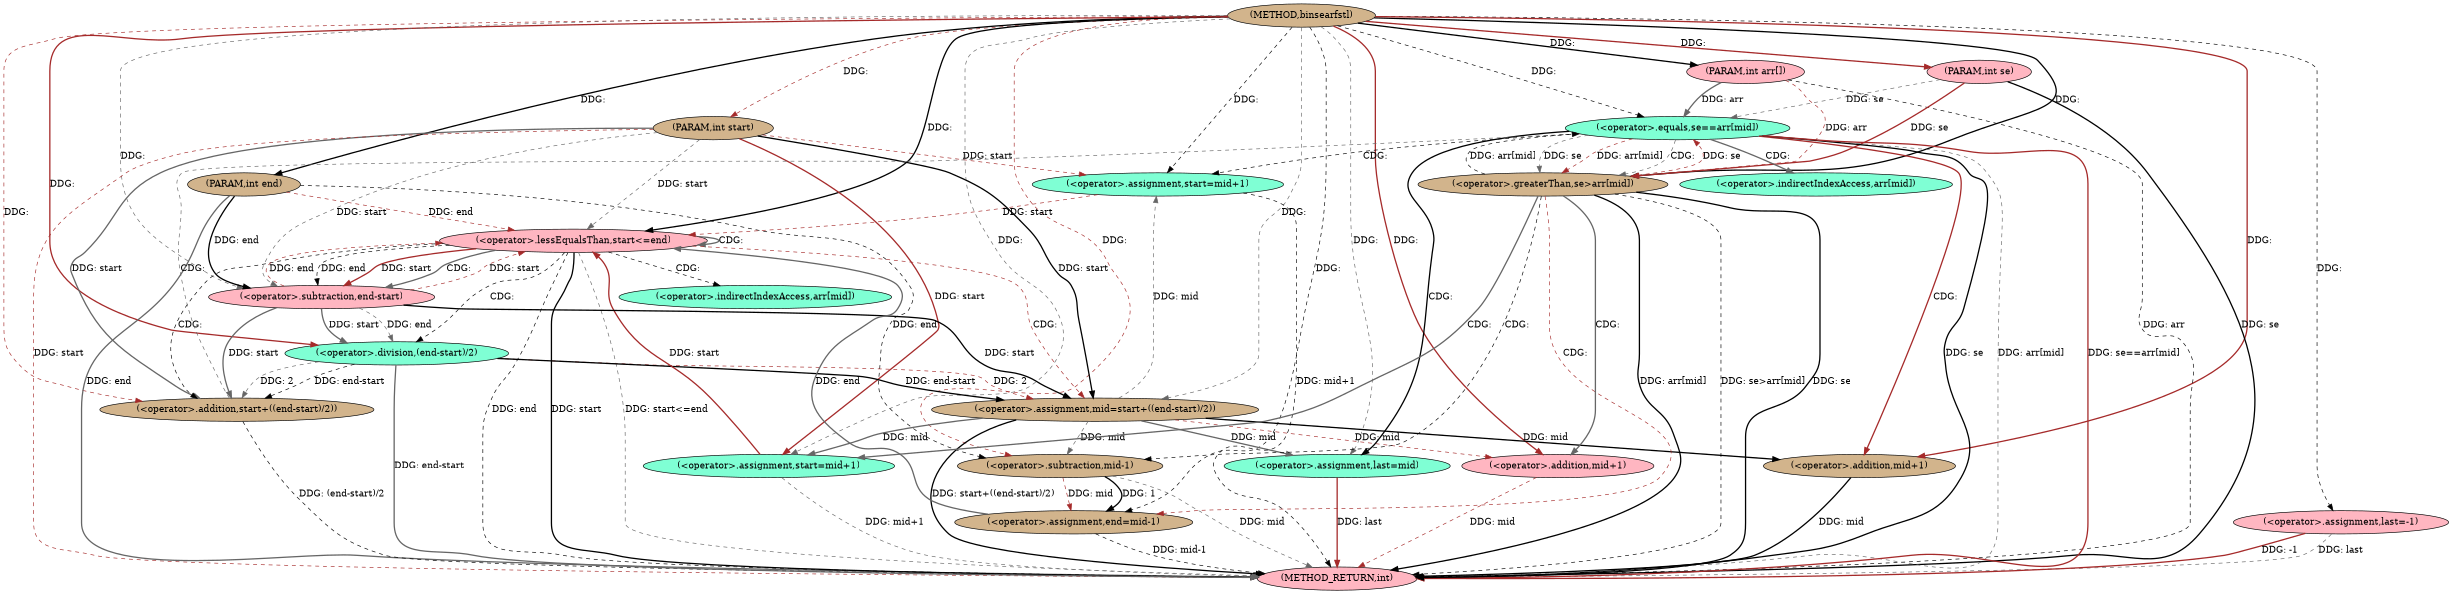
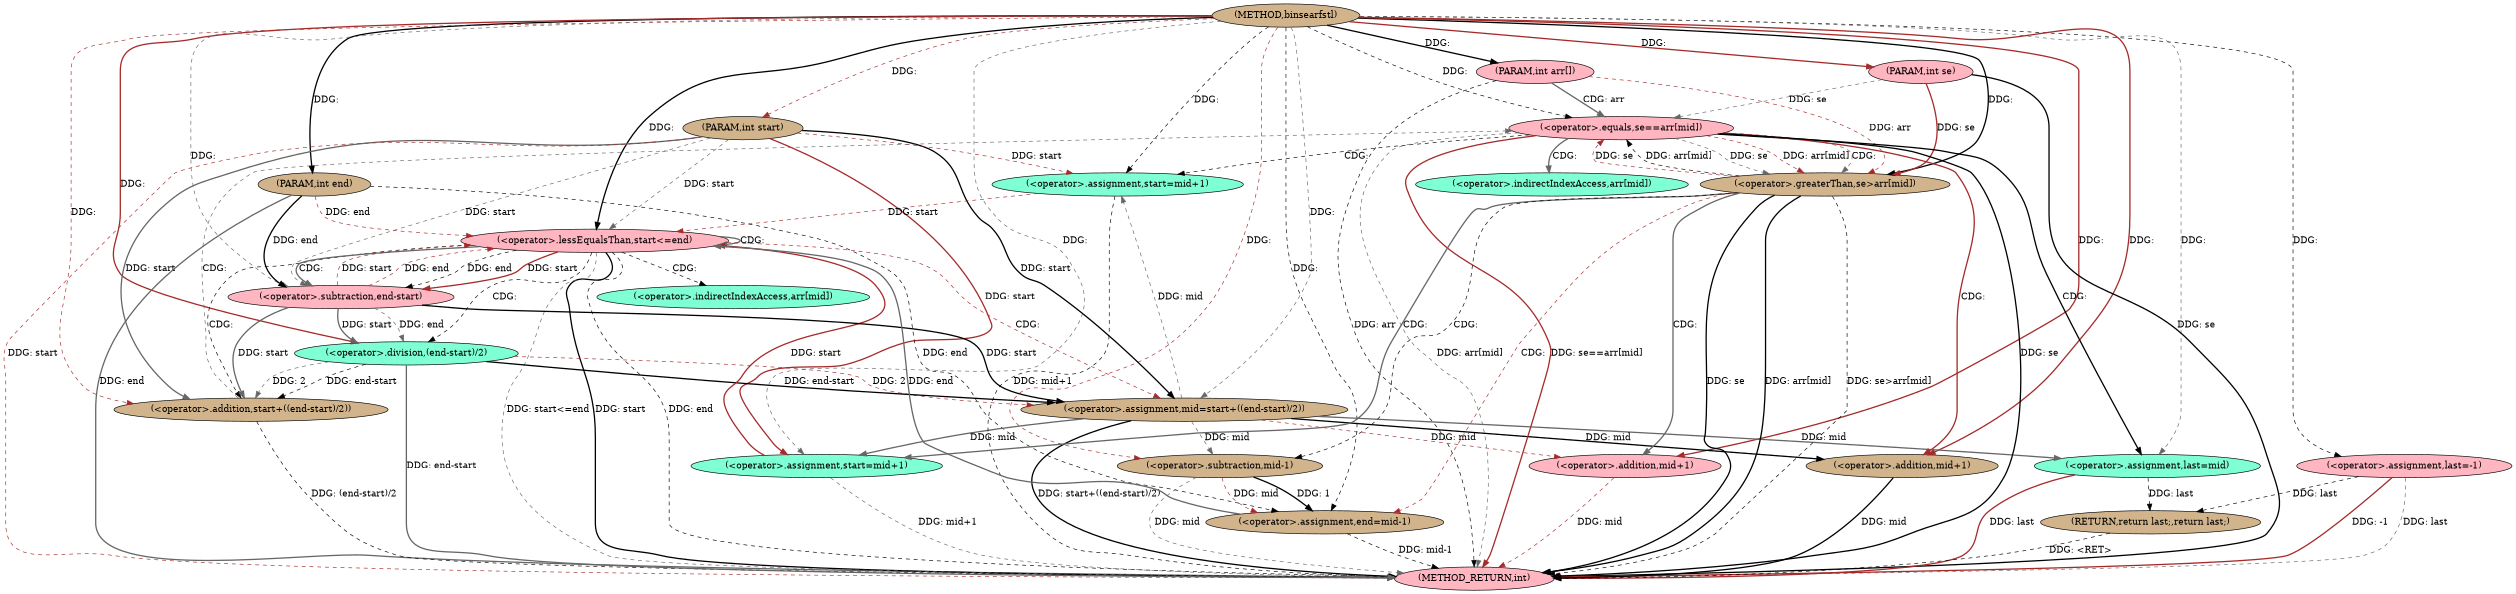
(1723, 100) -> (1604, 100)
(1678, 128) -> (1621, 128)
(734, 226) -> (874, 262)
none -> (2151, 522)
